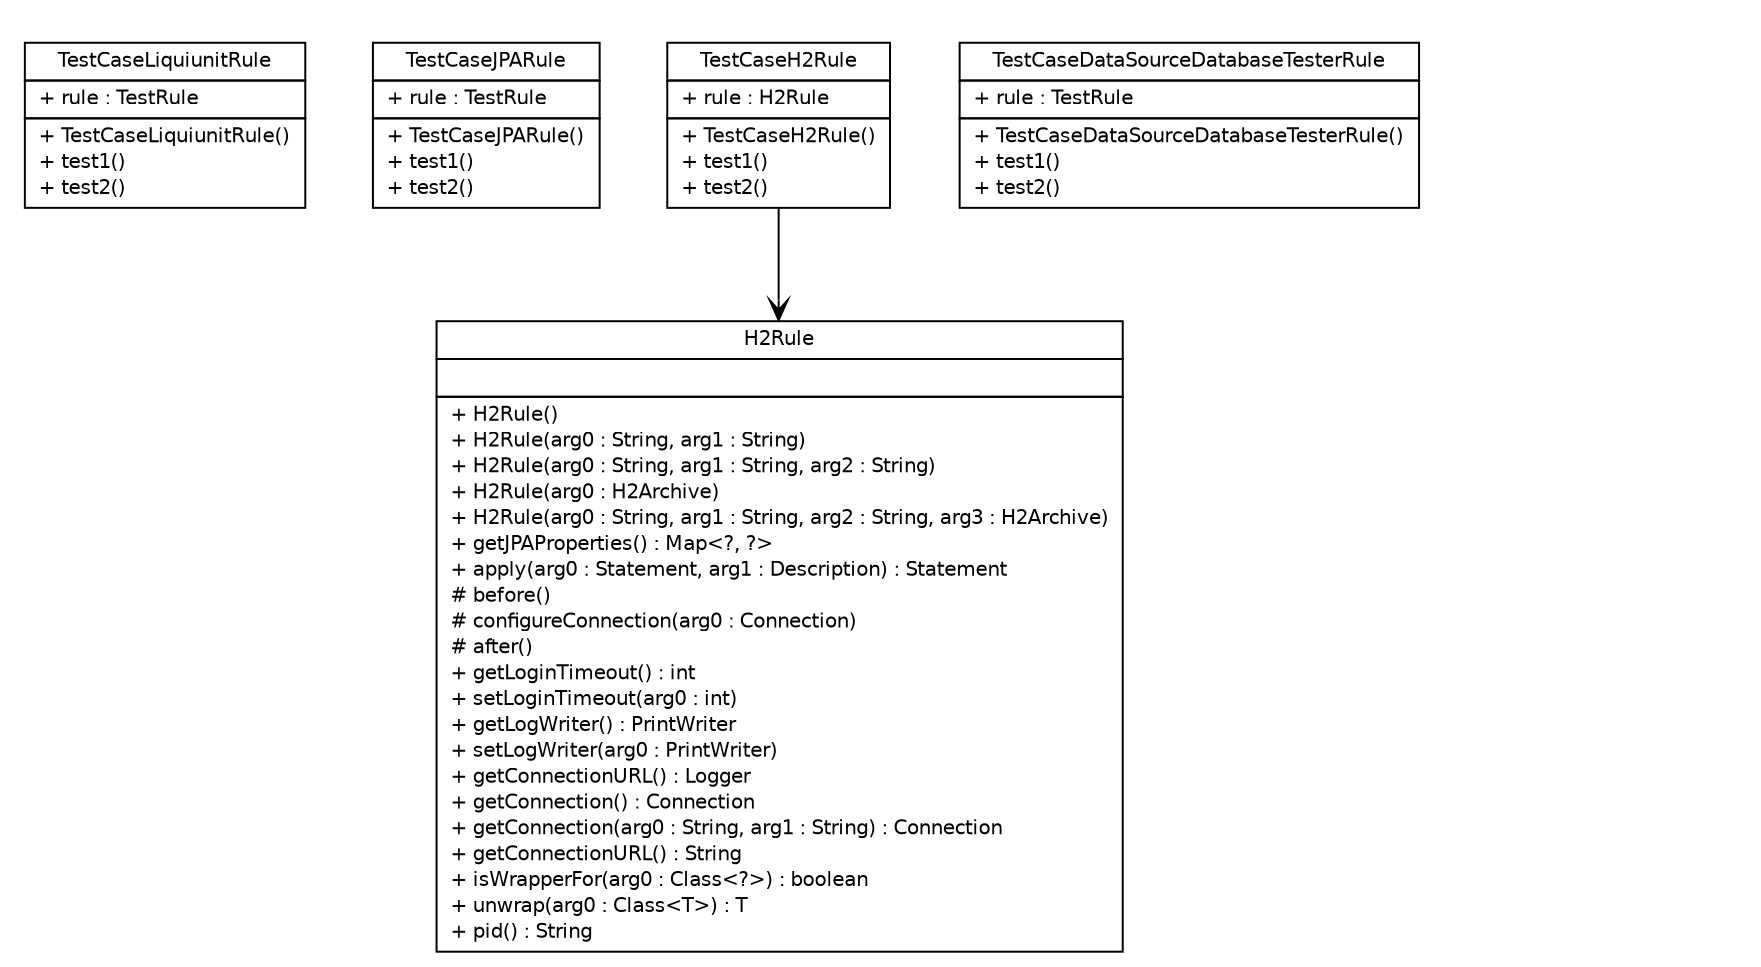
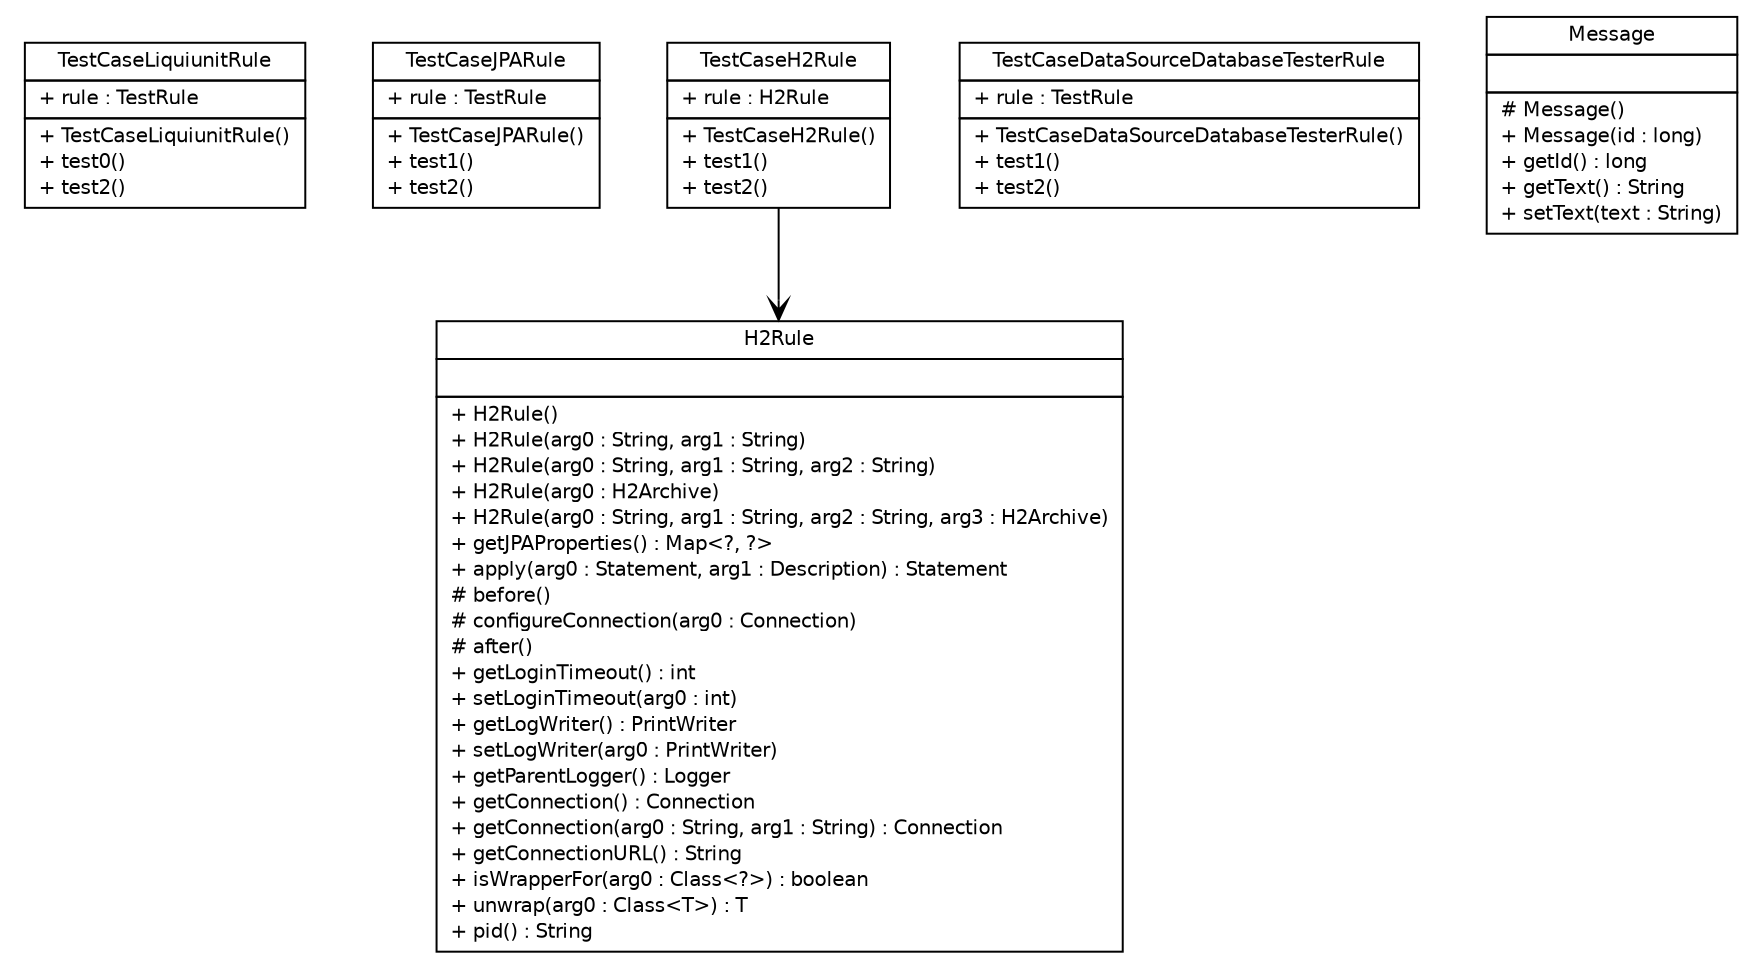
none -> (1612, 124)
(83, 162) -> (83, 162)
(601, 777) -> (591, 777)
